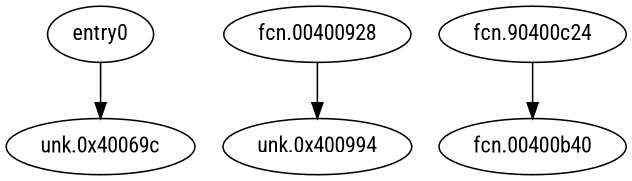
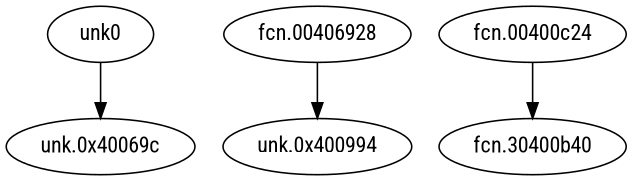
(101, 34) -> (101, 34)
(317, 34) -> (317, 34)
(533, 34) -> (533, 34)
(533, 147) -> (533, 147)
